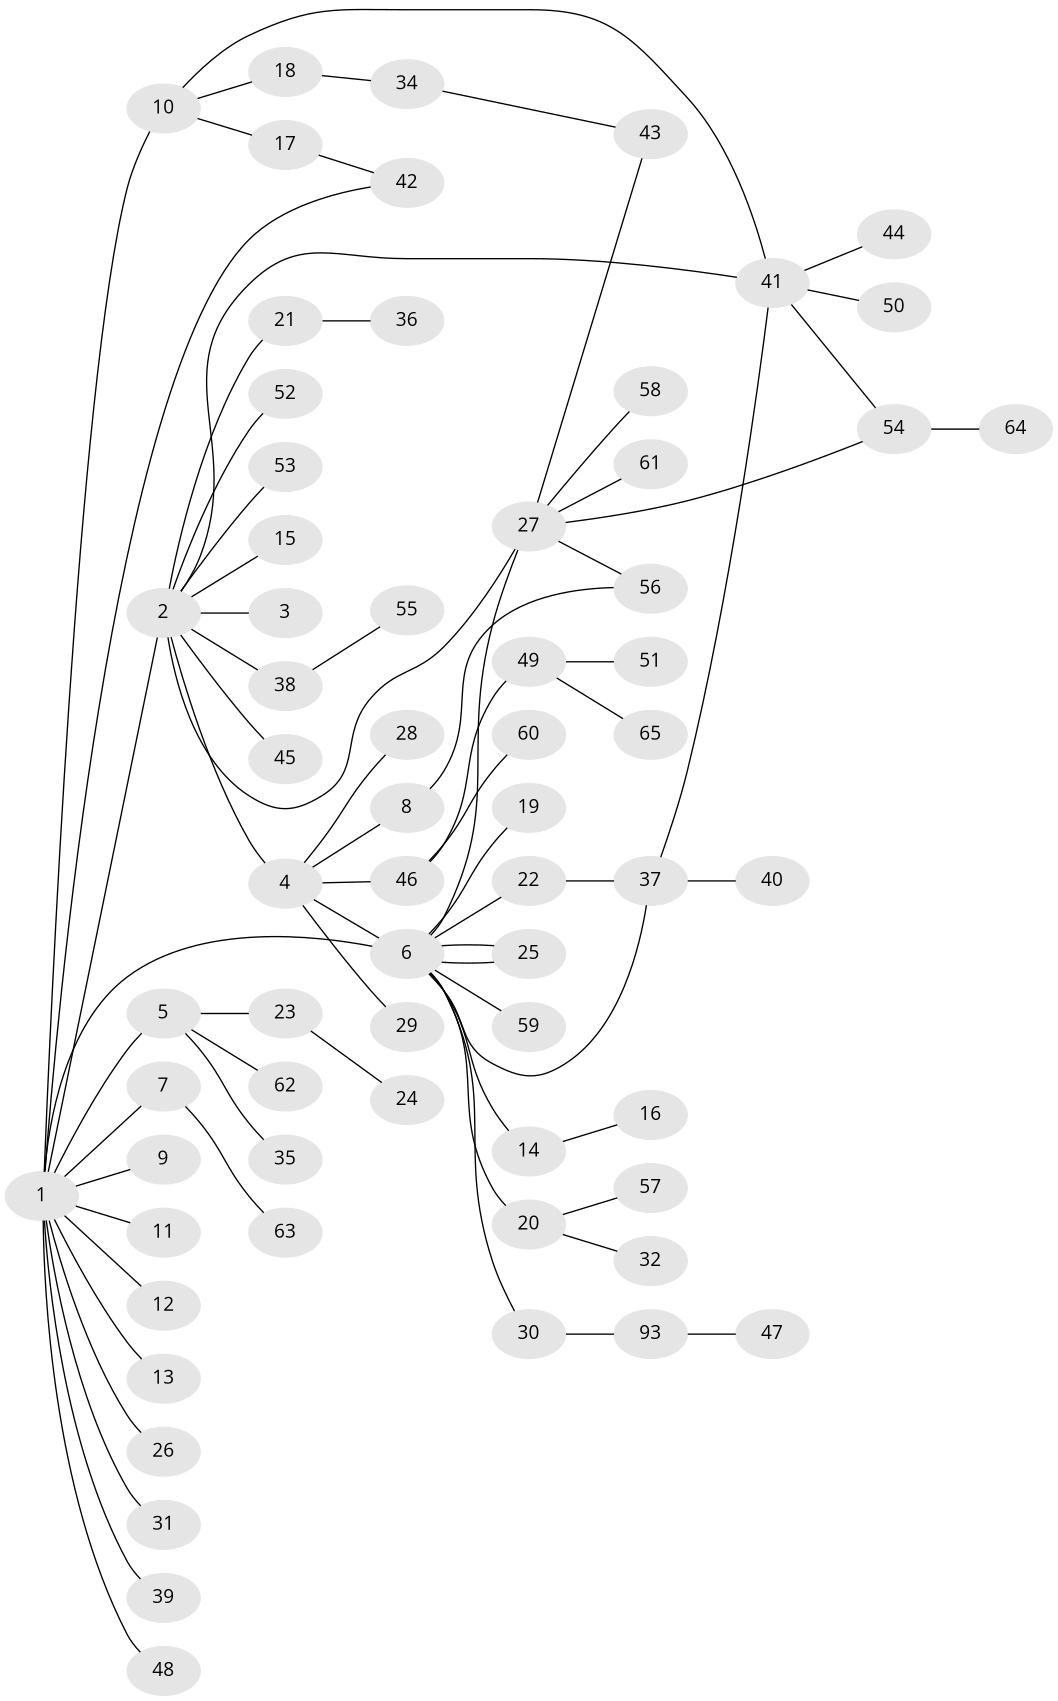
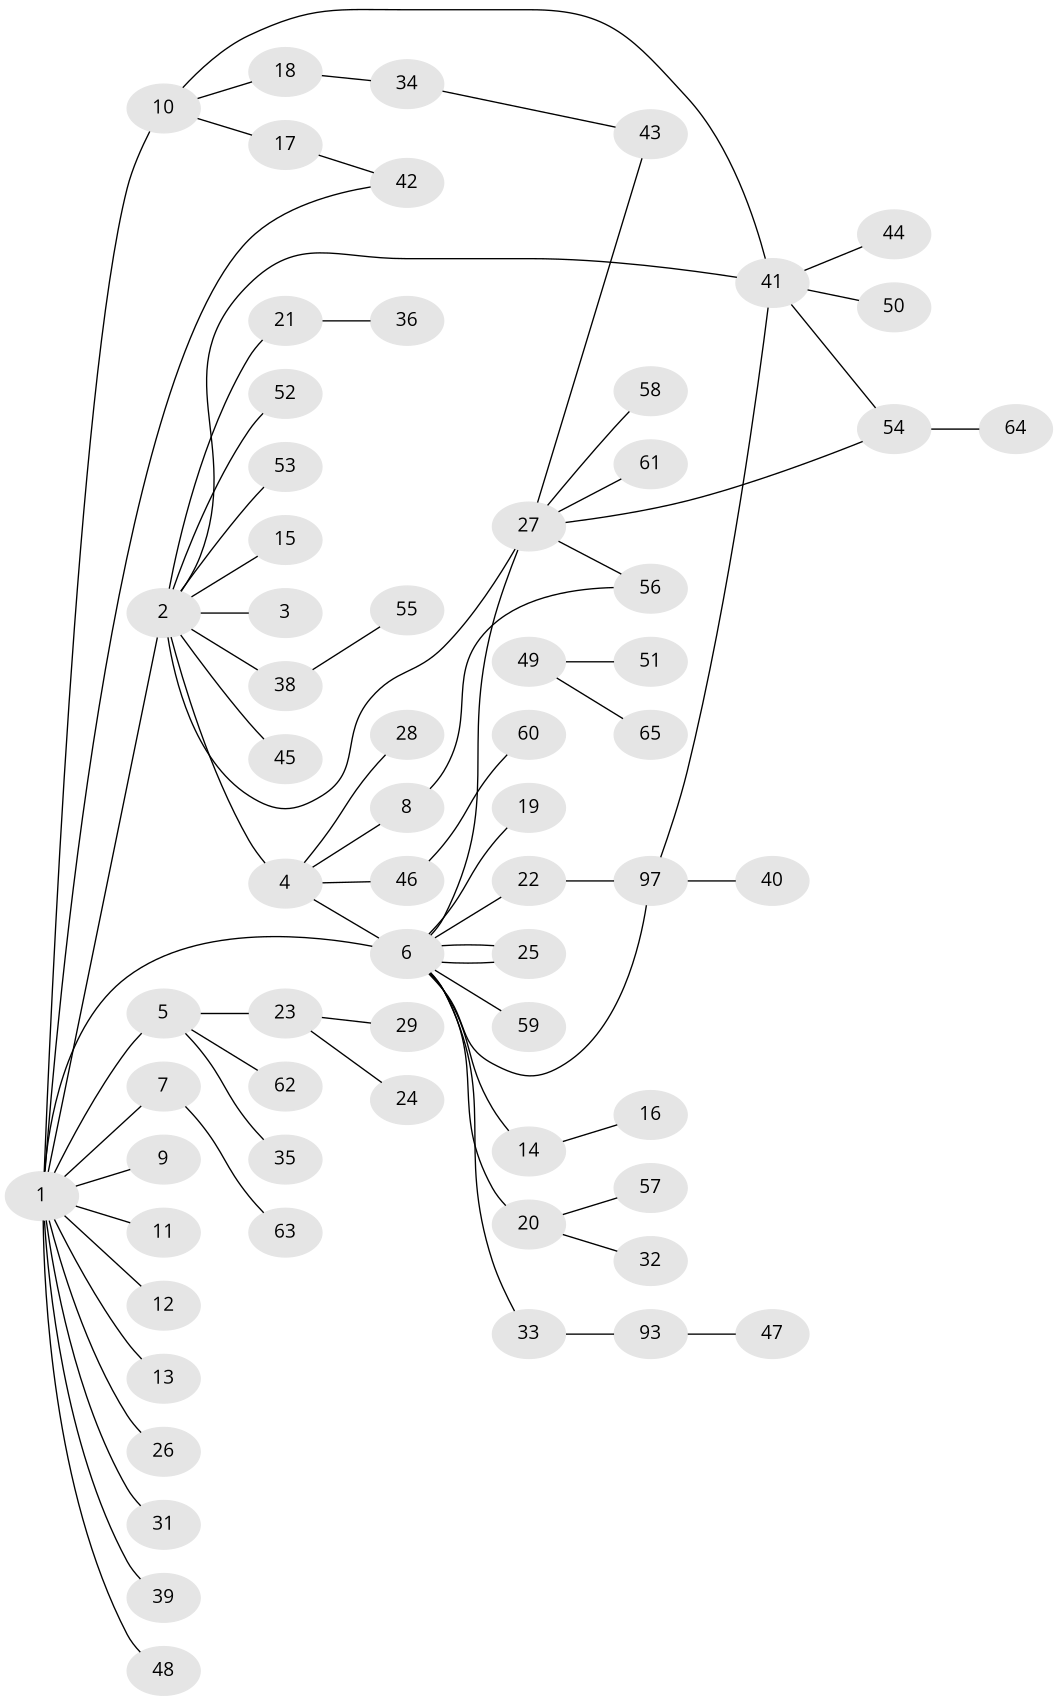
(468, 771) -> none
(651, 881) -> (651, 881)
(343, 957) -> (346, 1020)
(529, 1334) -> (529, 1334)
